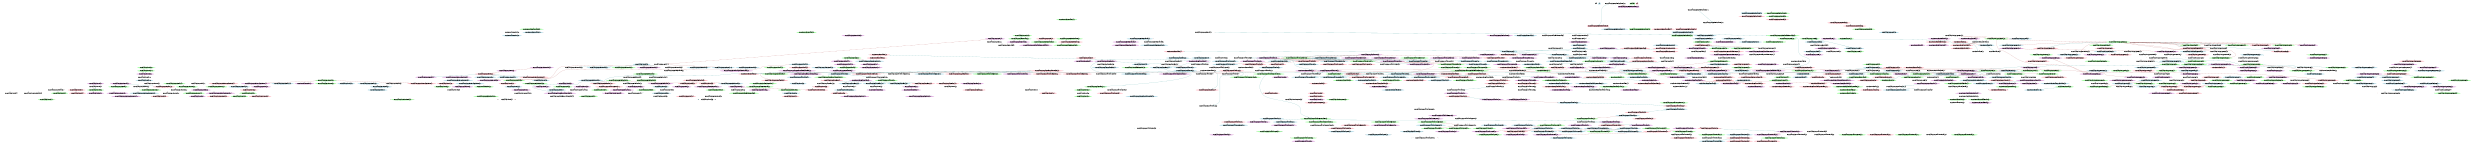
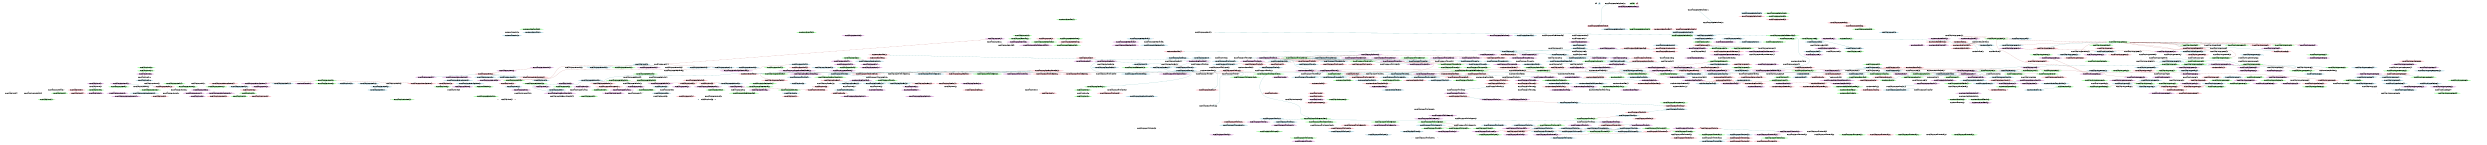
(194, 93) -> (194, 93)
